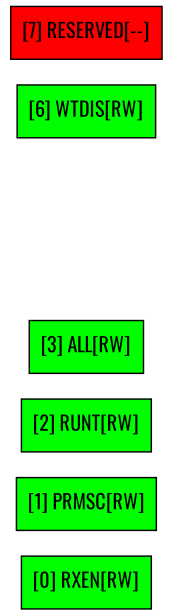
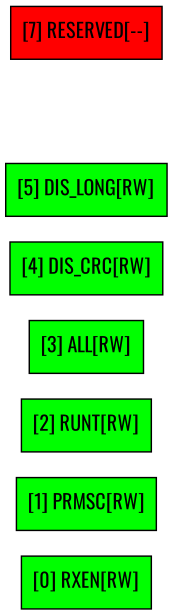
(86, 111) -> none
none -> (86, 190)
none -> (86, 268)
